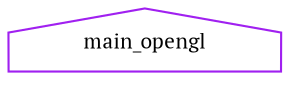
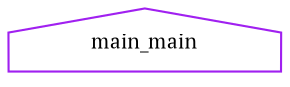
(145, 43) -> (145, 43)
